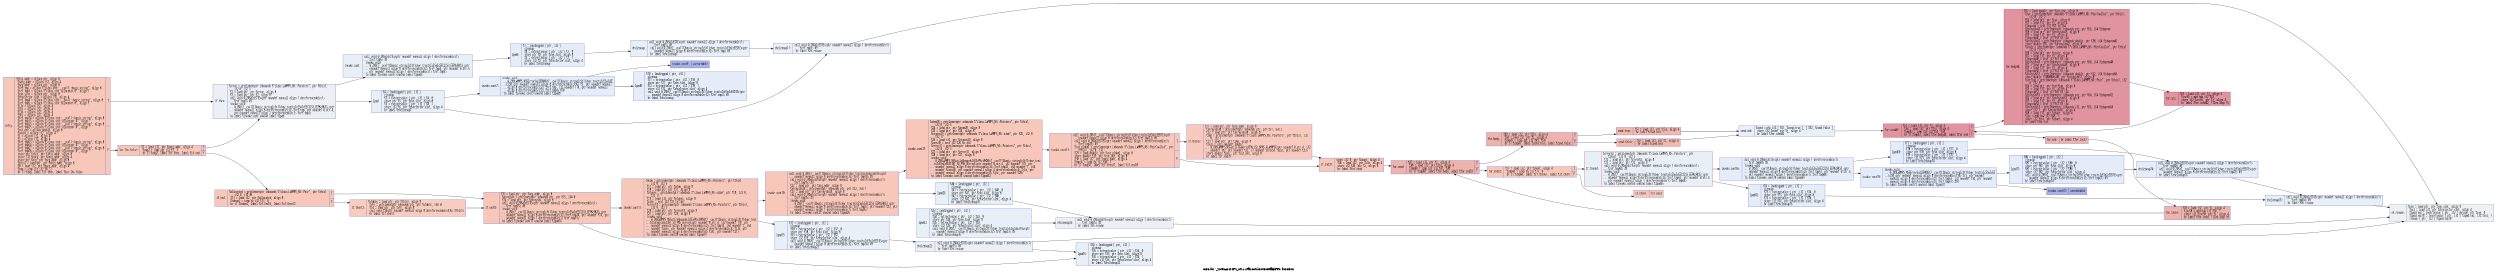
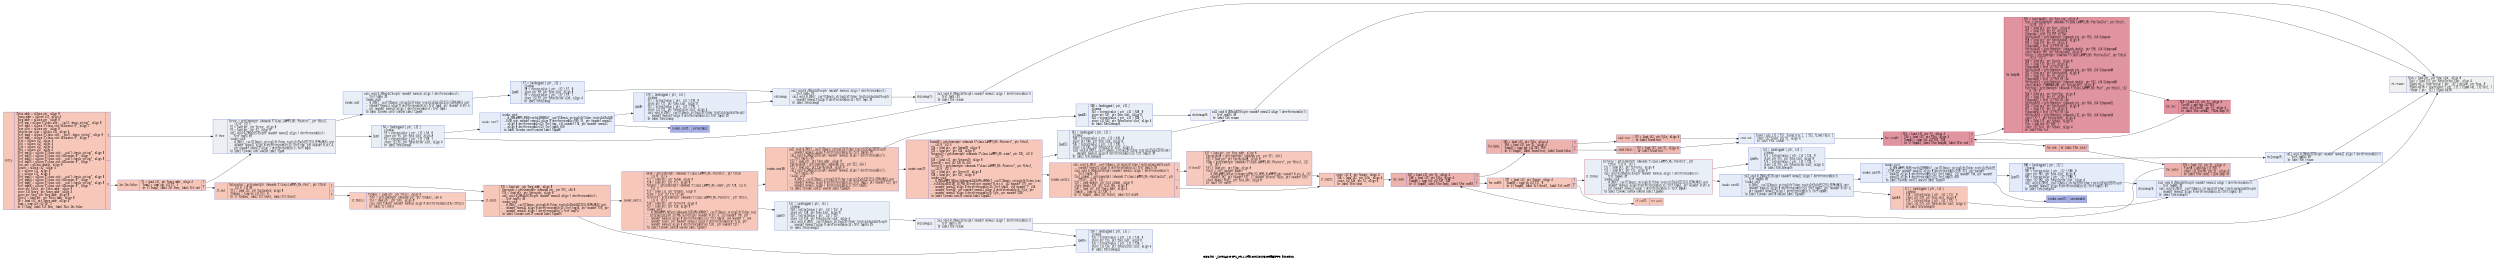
none -> (759, 102)
(1929, 153) -> (1929, 198)
none -> (1049, 156)
